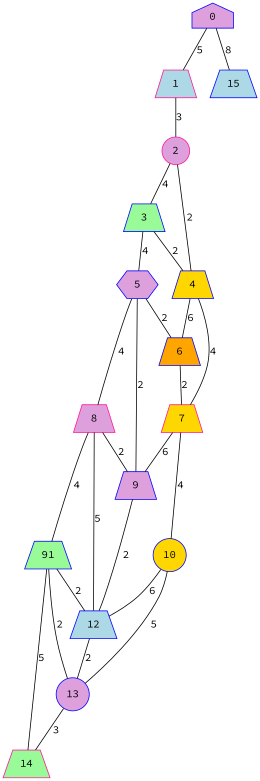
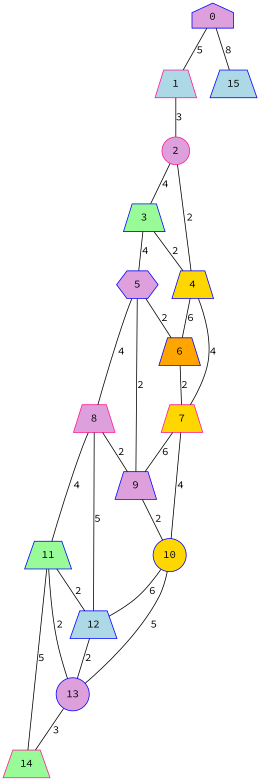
(48, 555) -> (48, 555)
(117, 555) -> (152, 520)
